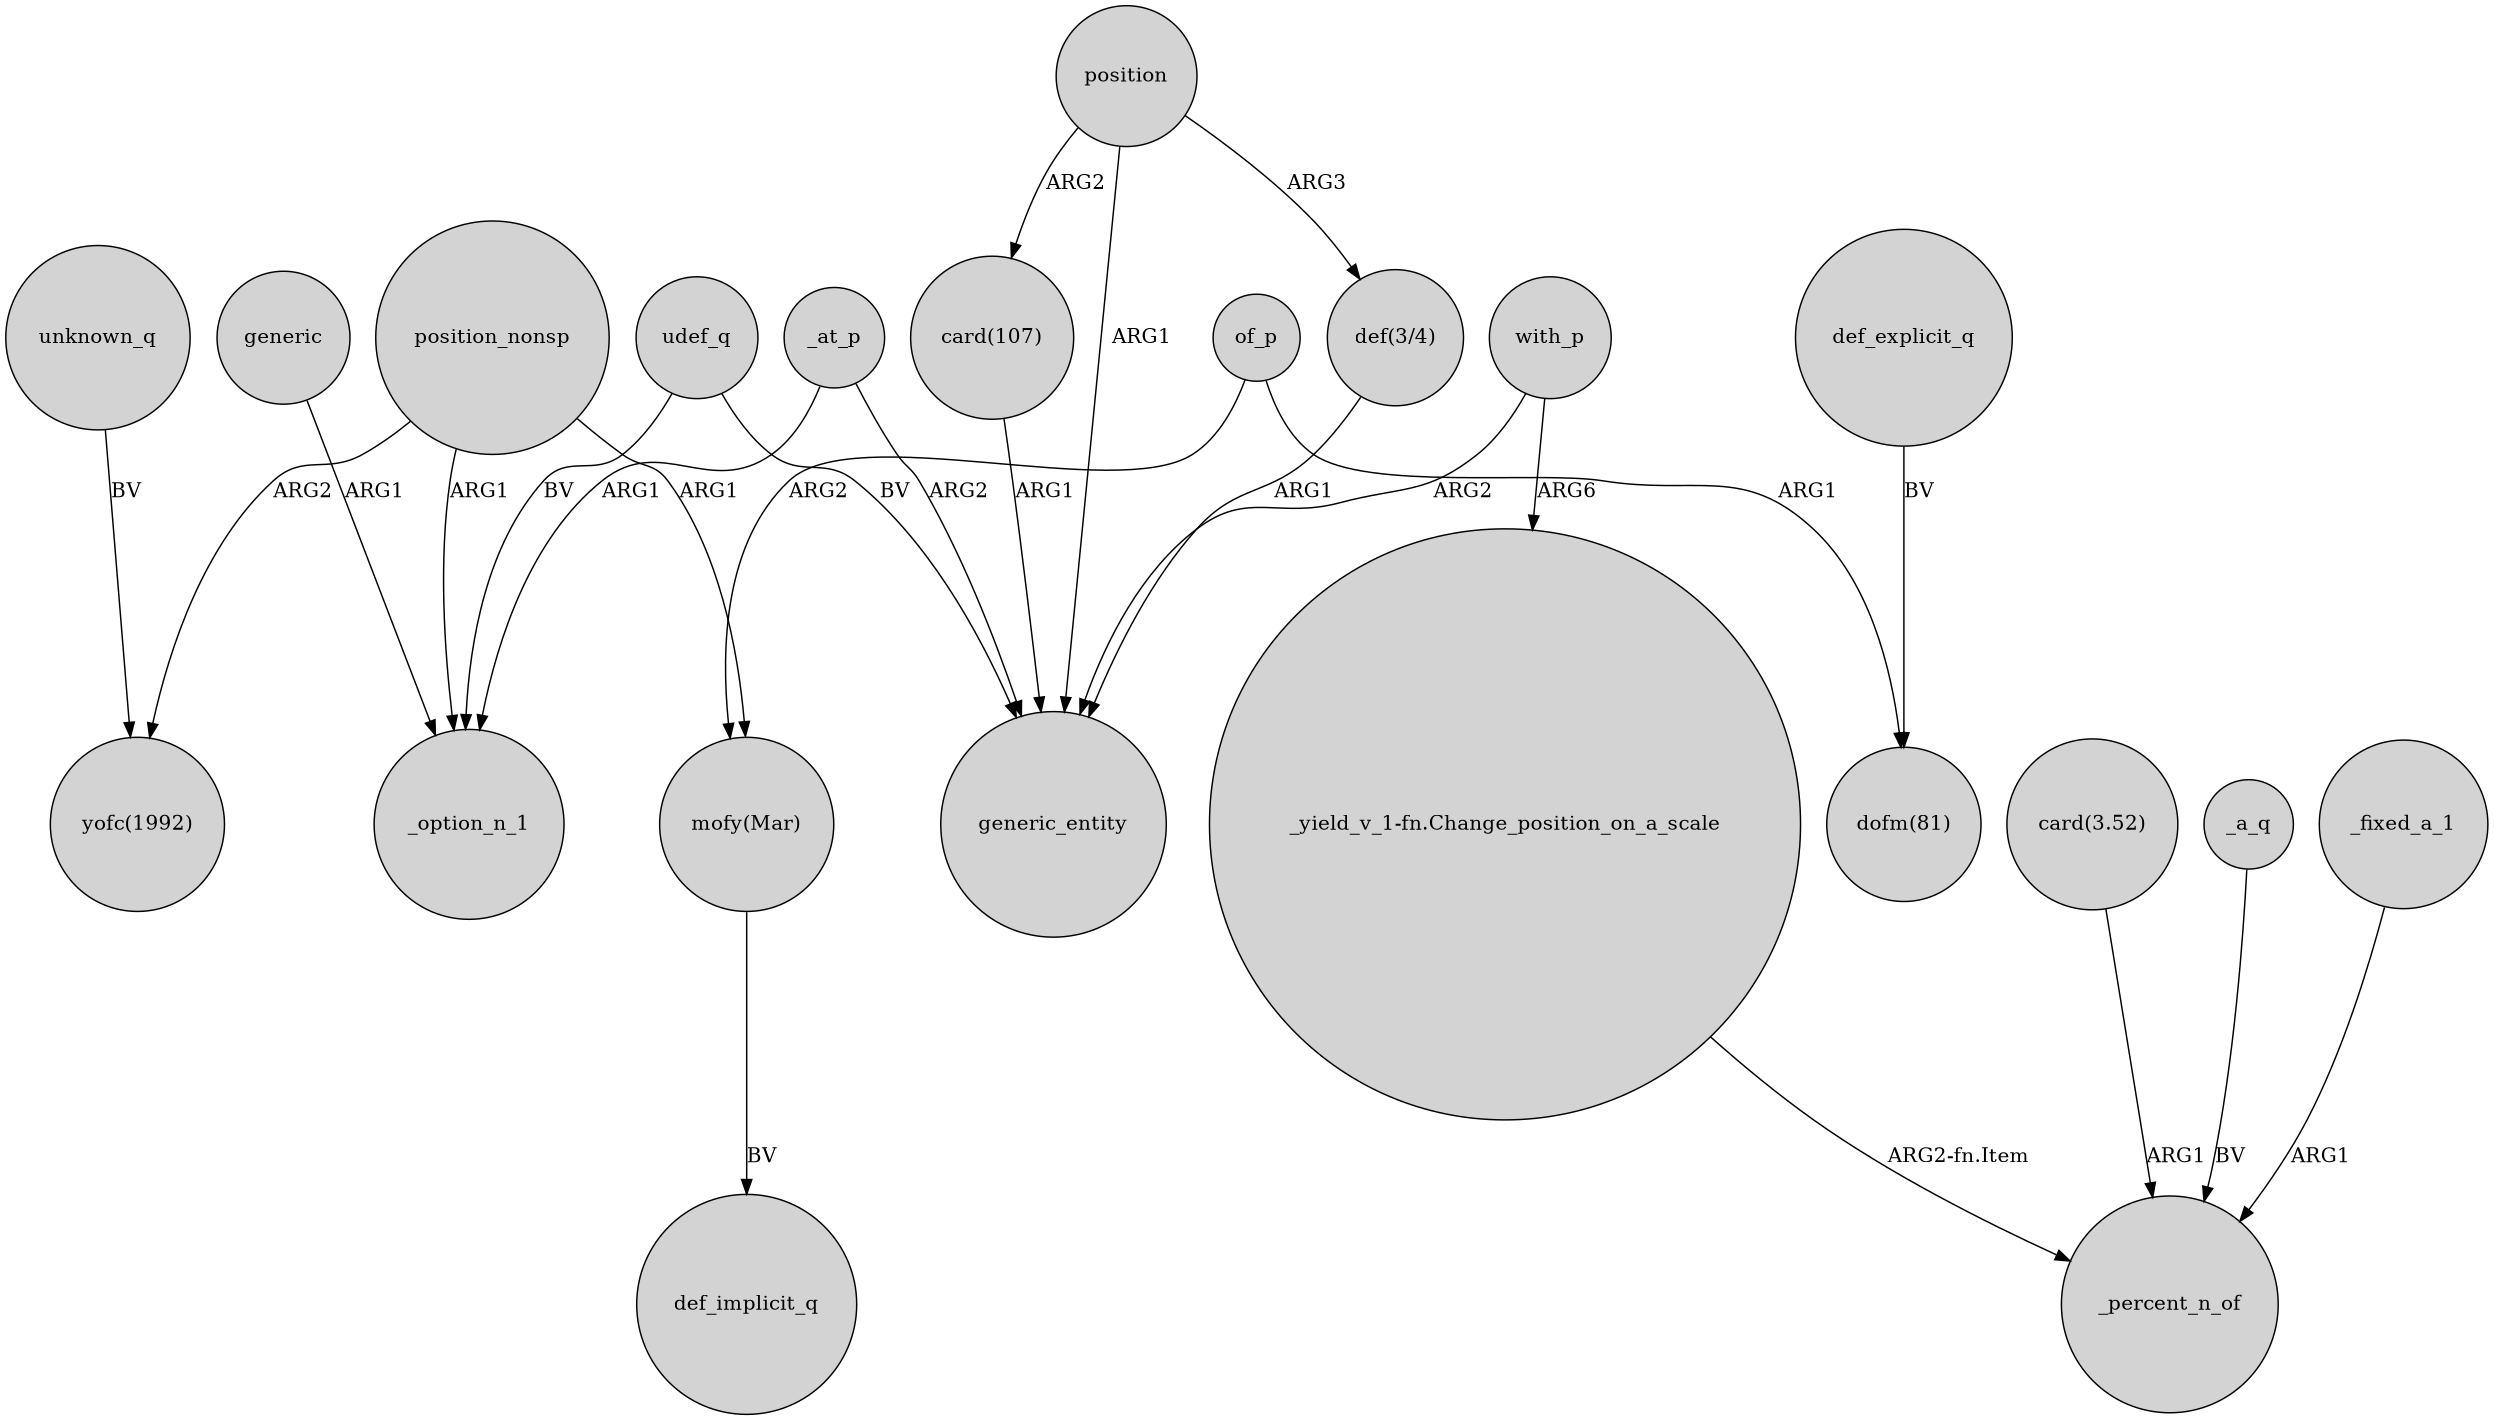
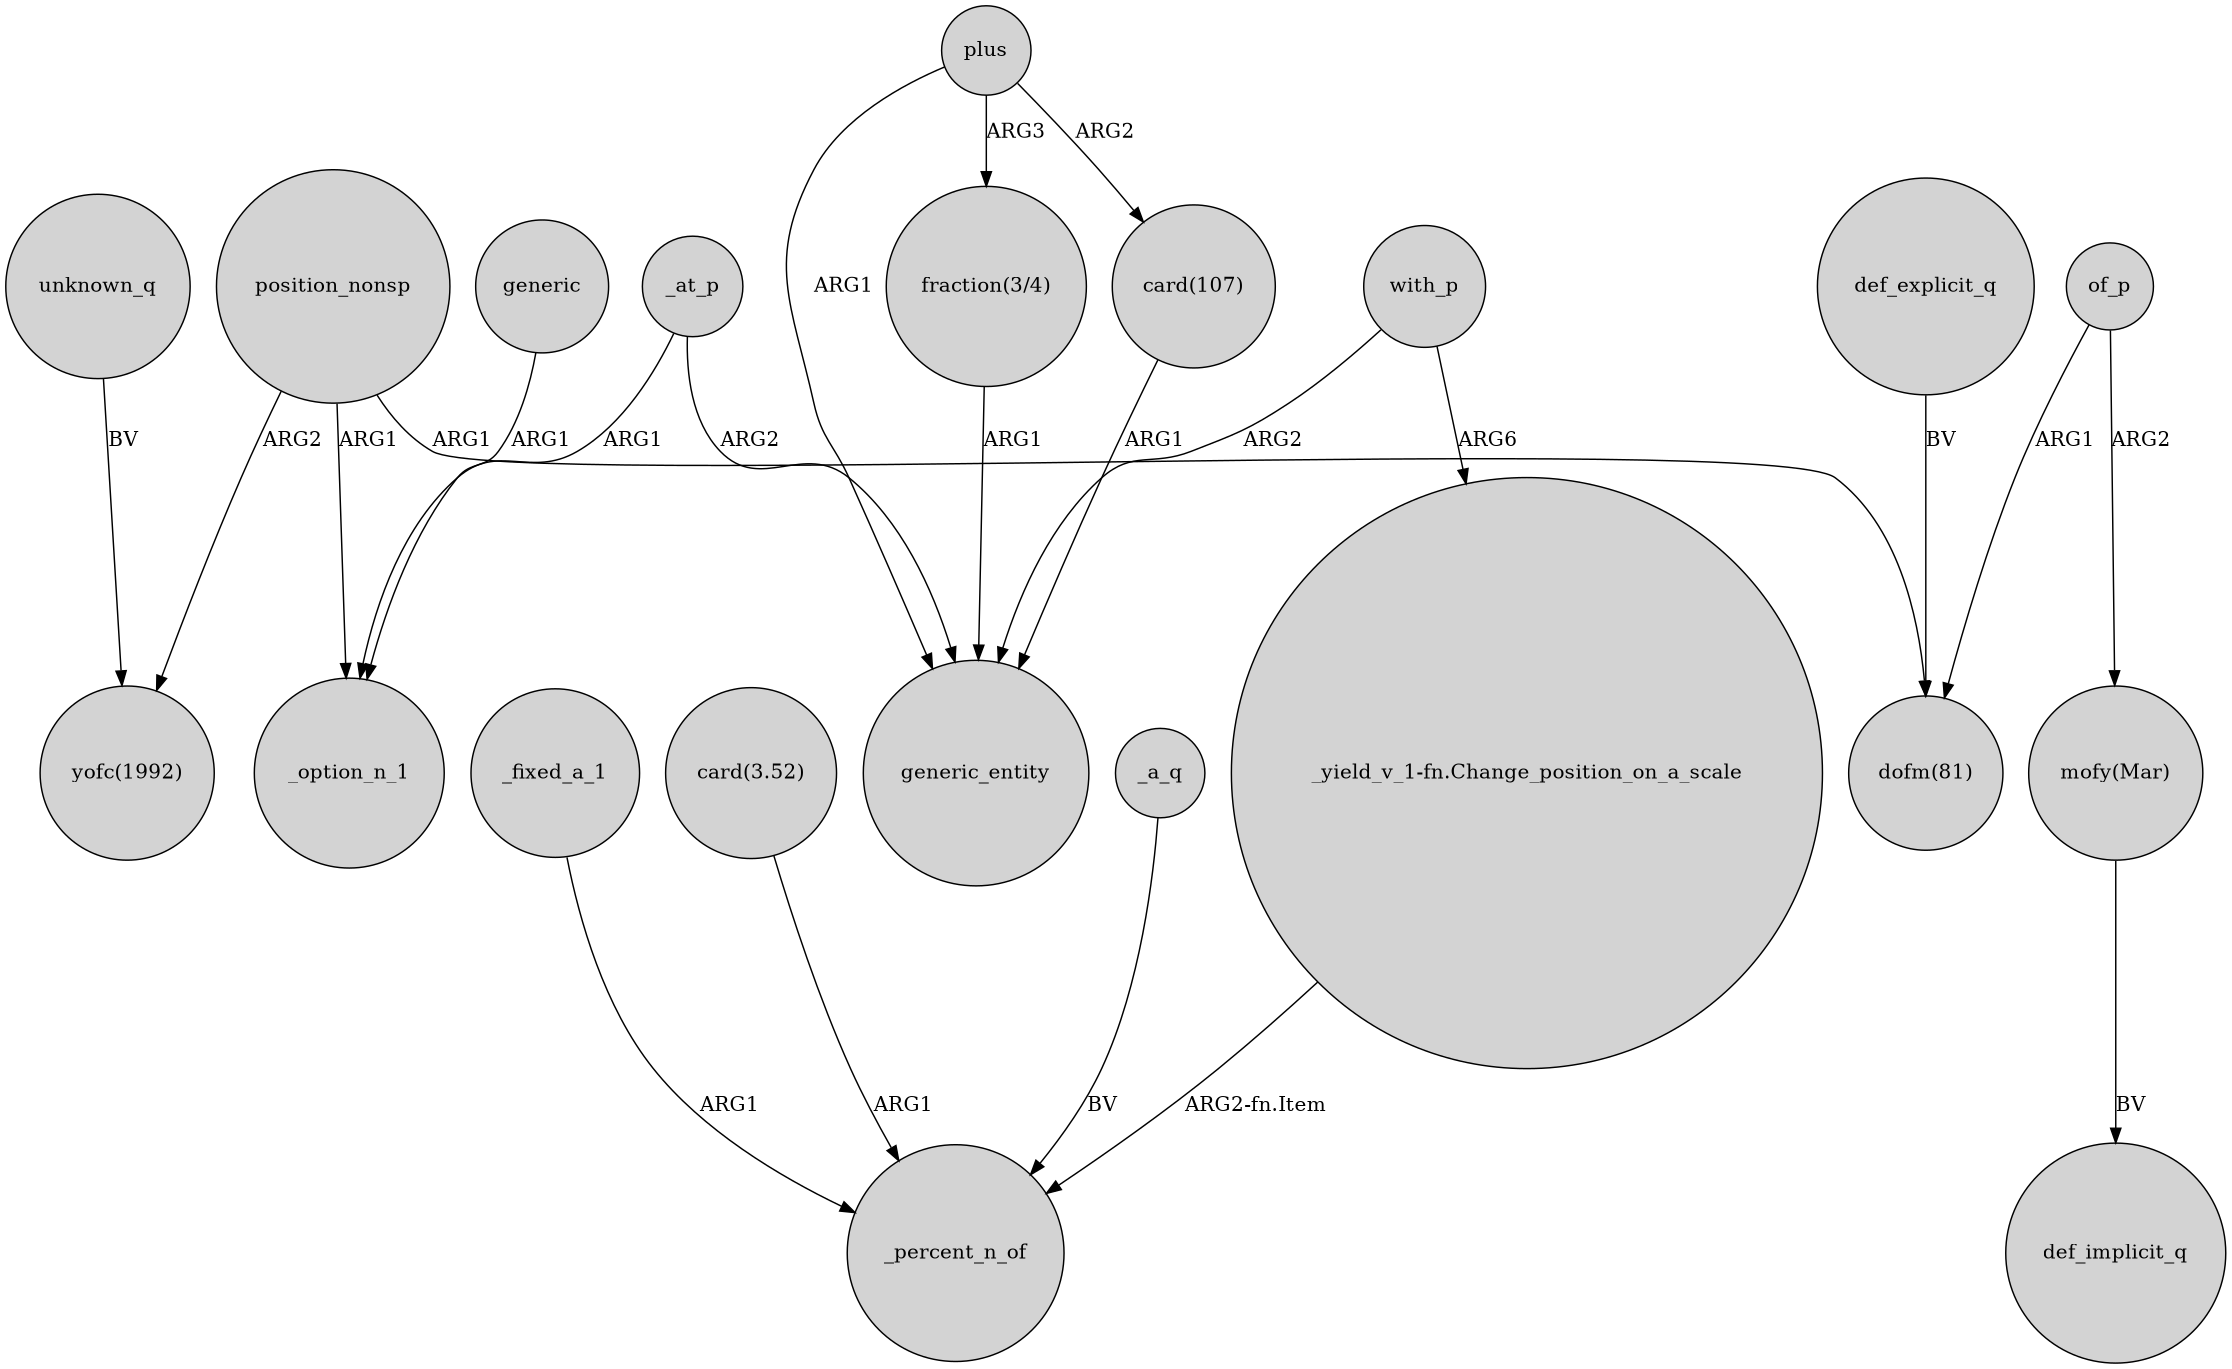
(1127, 76) -> (986, 50)
(697, 338) -> none
(1395, 338) -> (986, 286)
(703, 544) -> (1208, 461)
